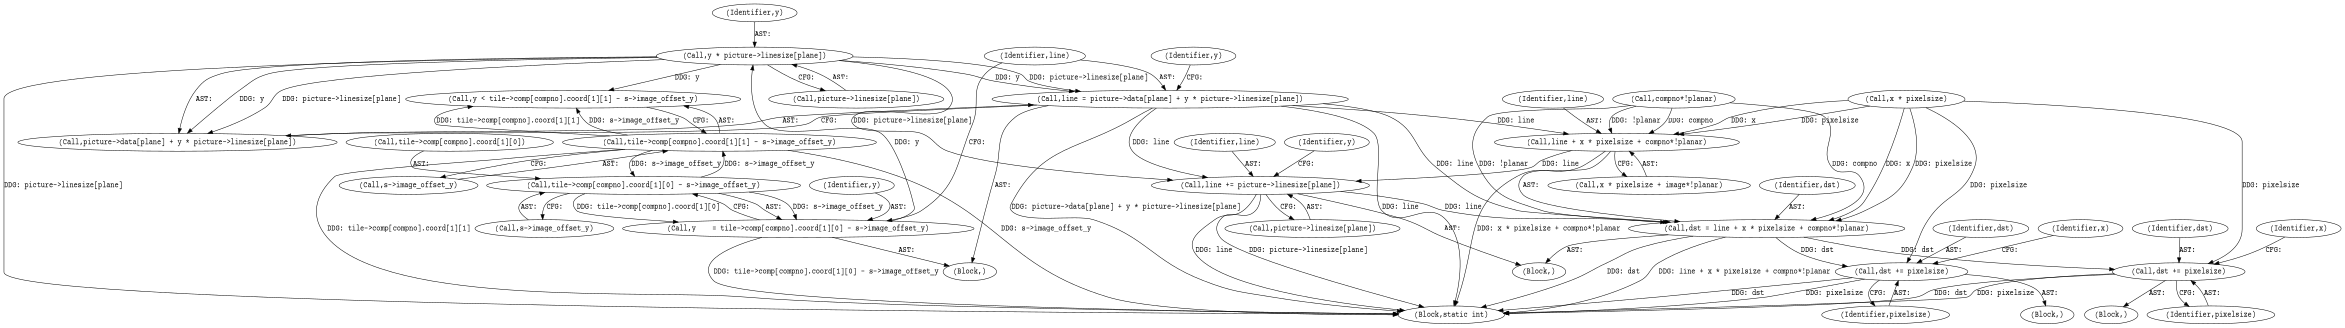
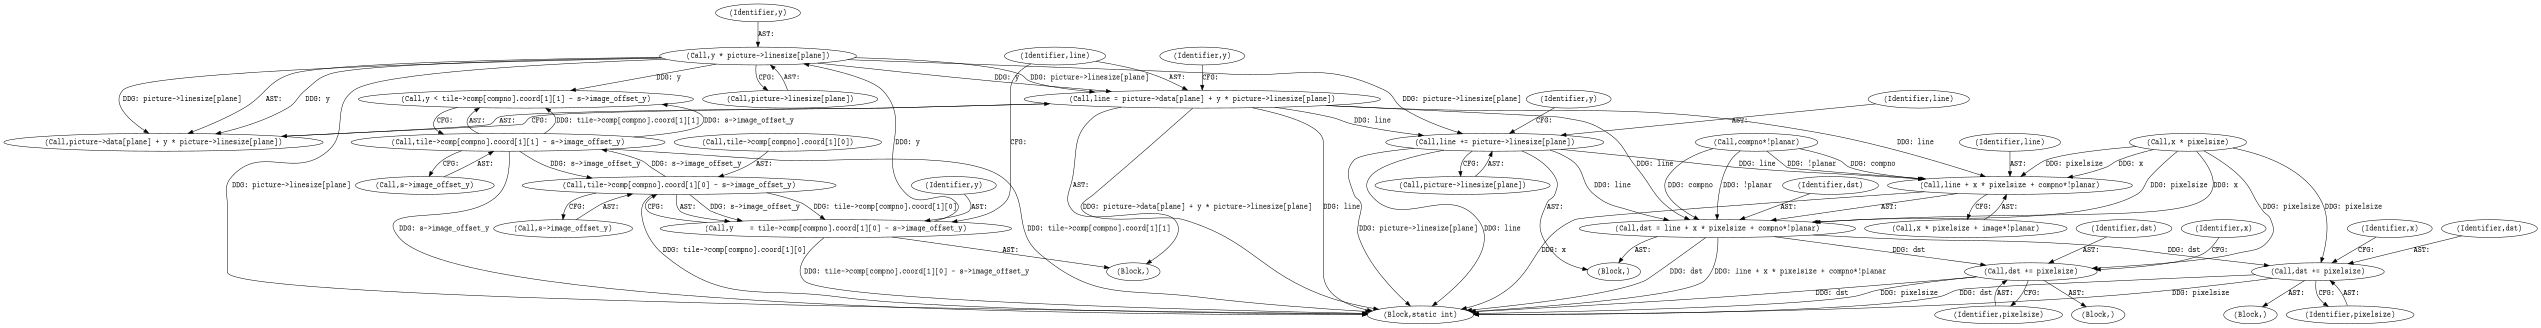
(1468, 175) -> (1739, 168)
(1549, 229) -> (1554, 250)
none -> (933, 305)
